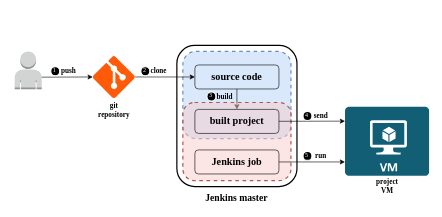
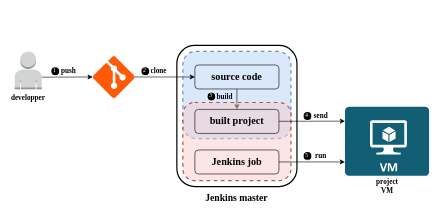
none -> (28, 98)
(114, 110) -> none
